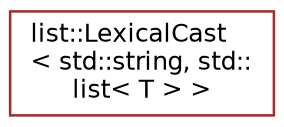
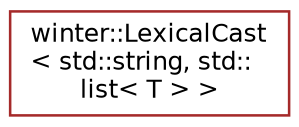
(142, 63) -> (150, 63)
